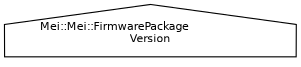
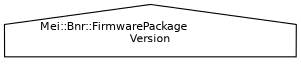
(150, 33) -> (150, 33)
